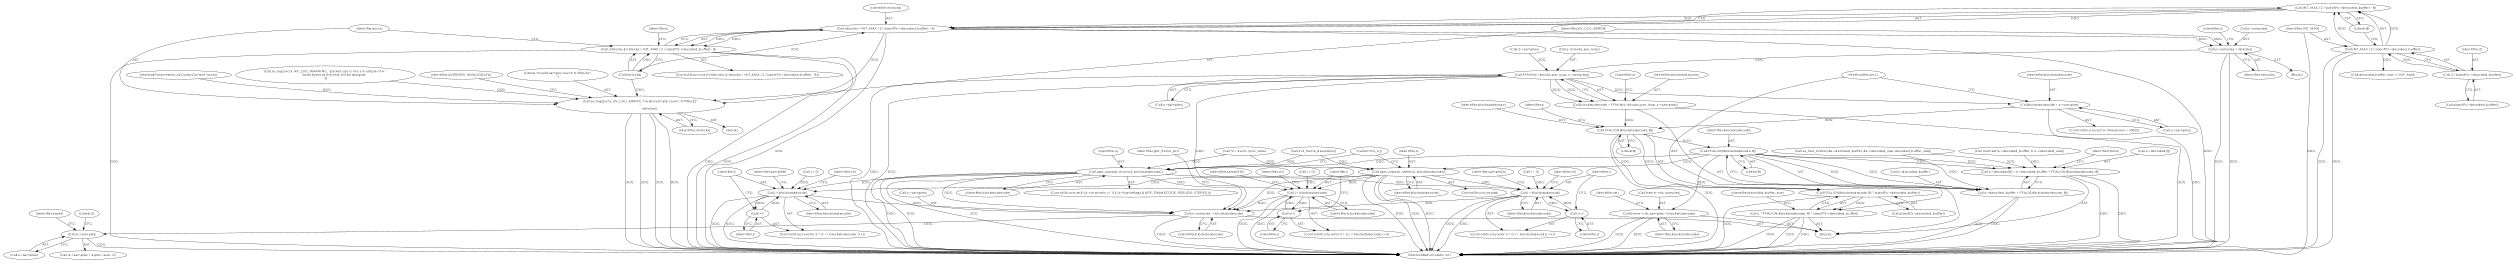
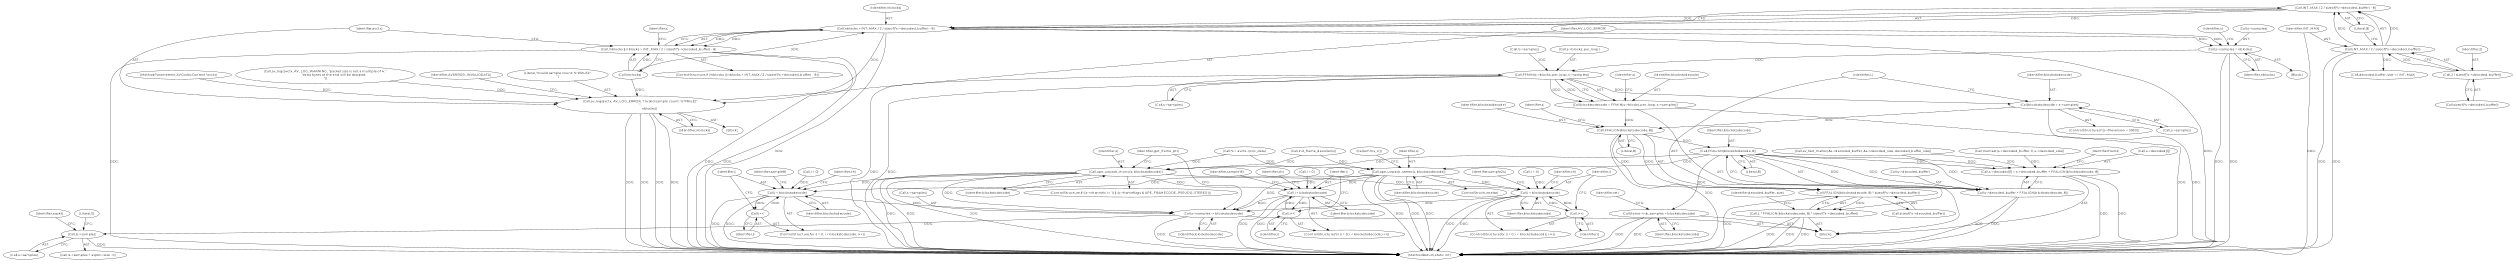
(1863, 75) -> (1863, 75)
(1276, 89) -> none
(1286, 164) -> (1143, 161)
(1659, 193) -> none
